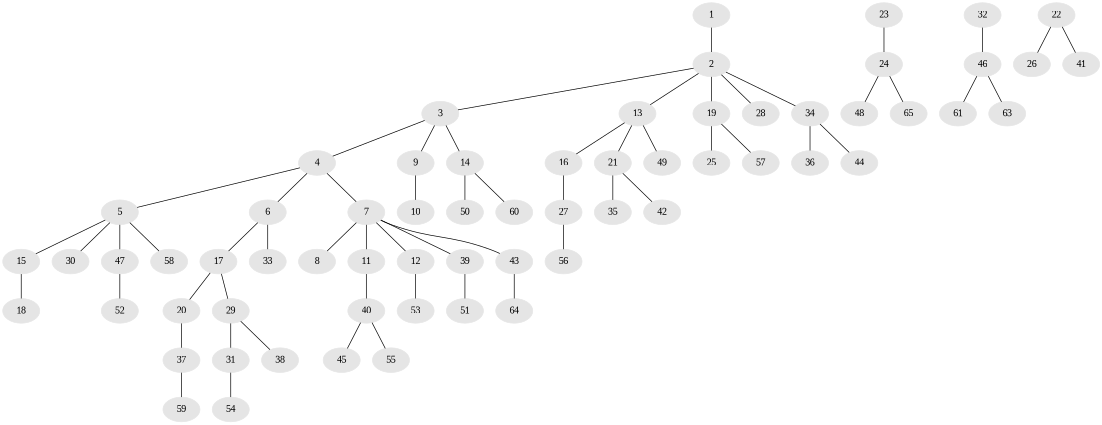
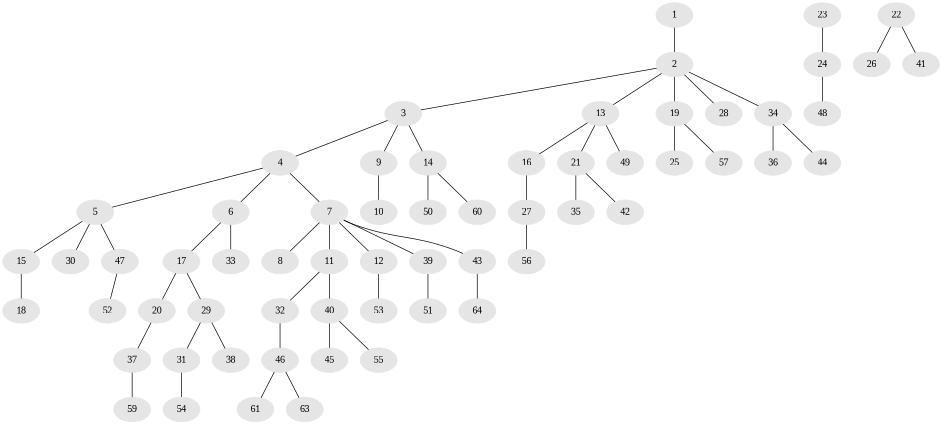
(909, 114) -> none
(169, 262) -> none
none -> (305, 286)
